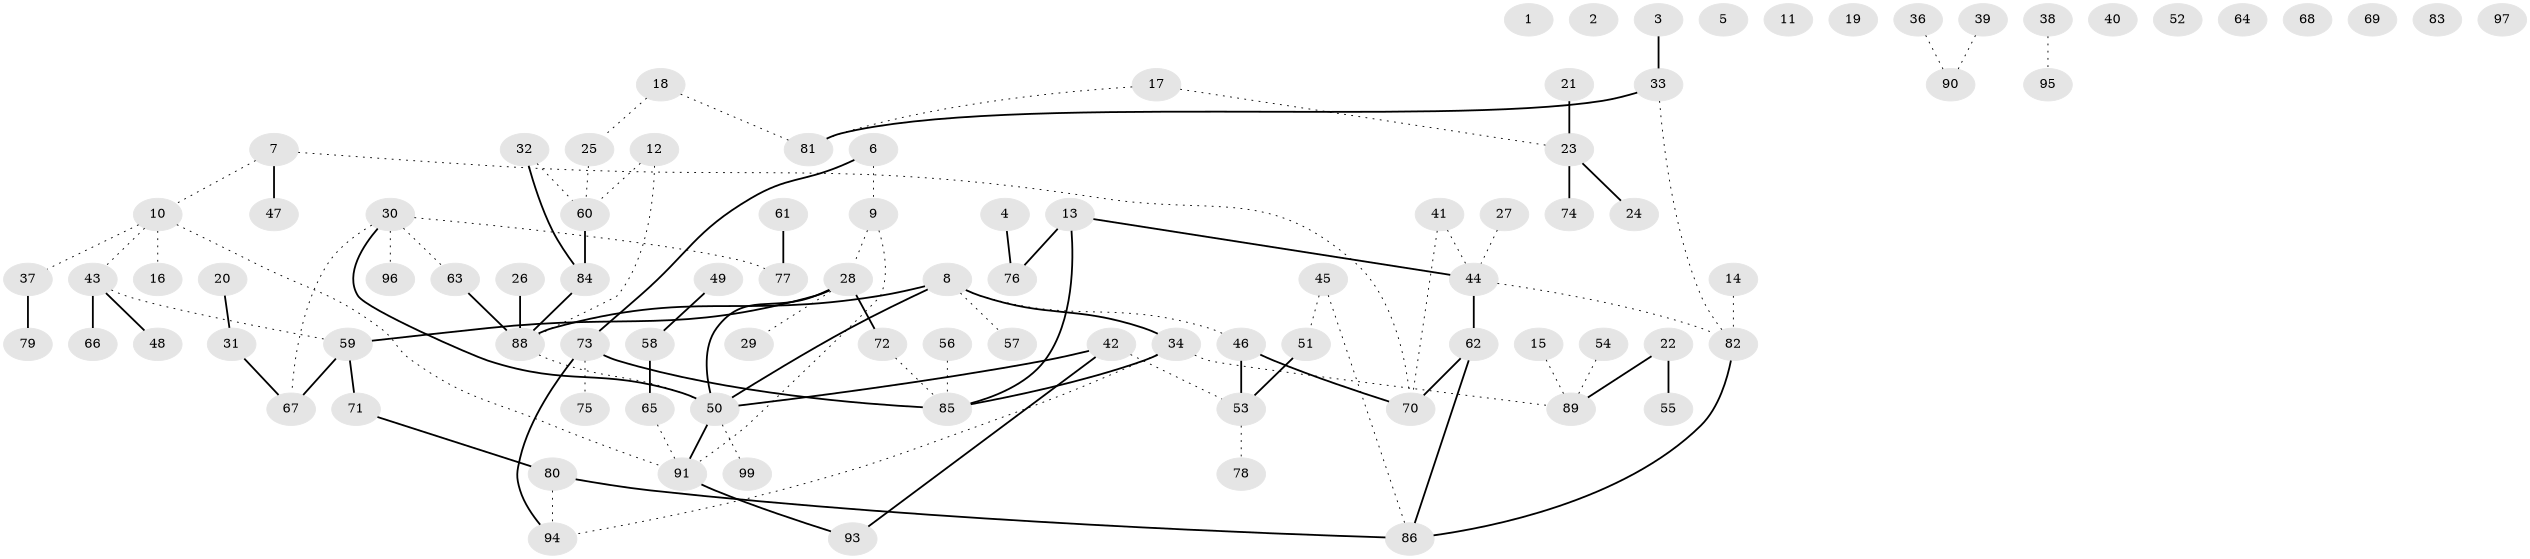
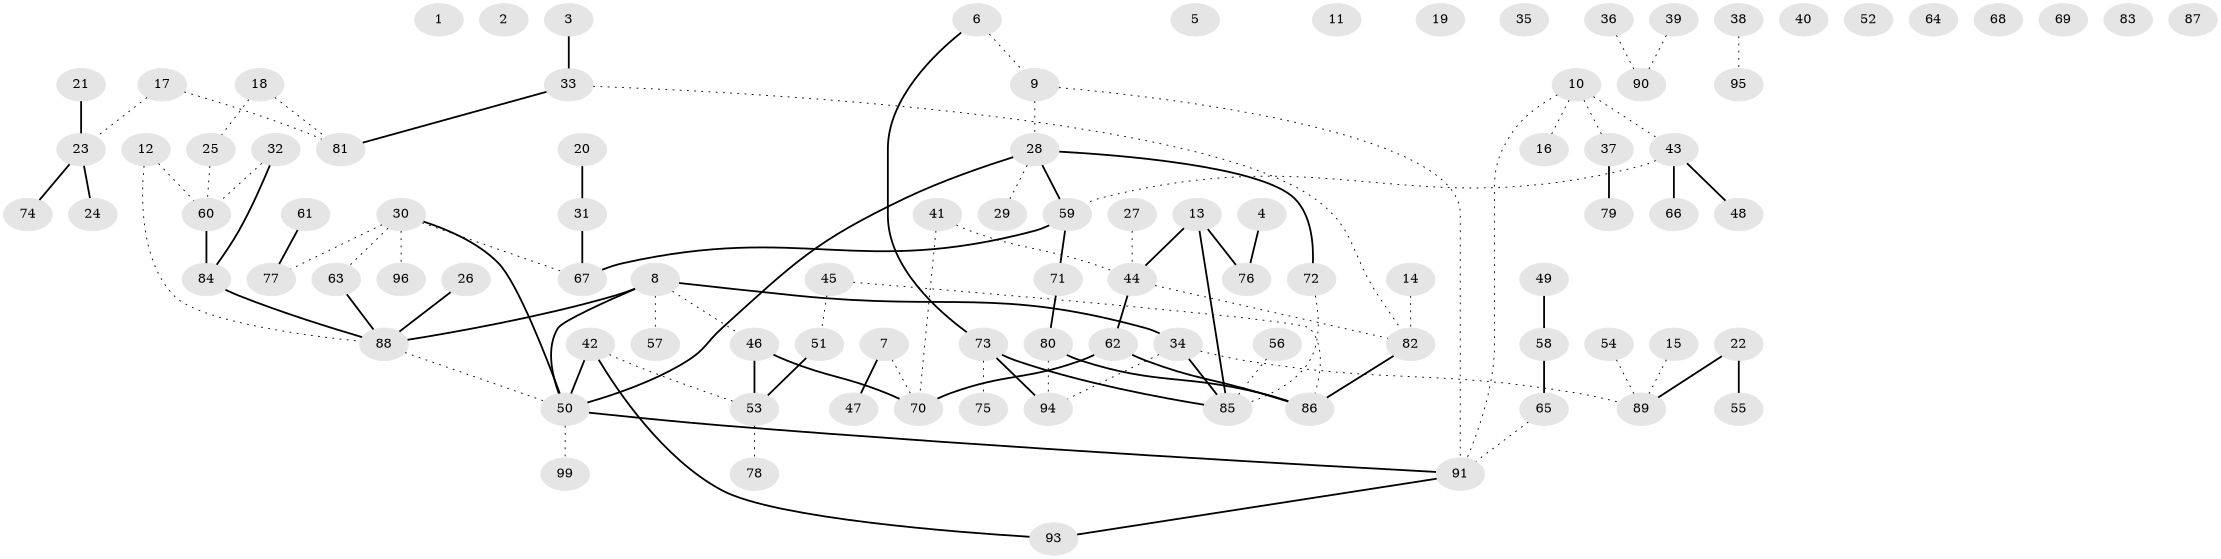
none -> (1524, 20)
(2502, 20) -> (2193, 20)
(216, 182) -> none
